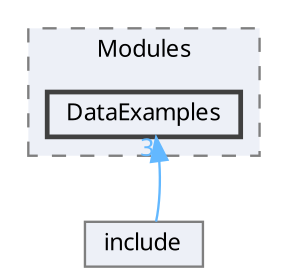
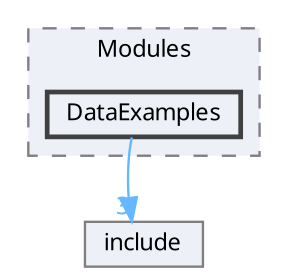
(160, 192) -> (128, 171)
